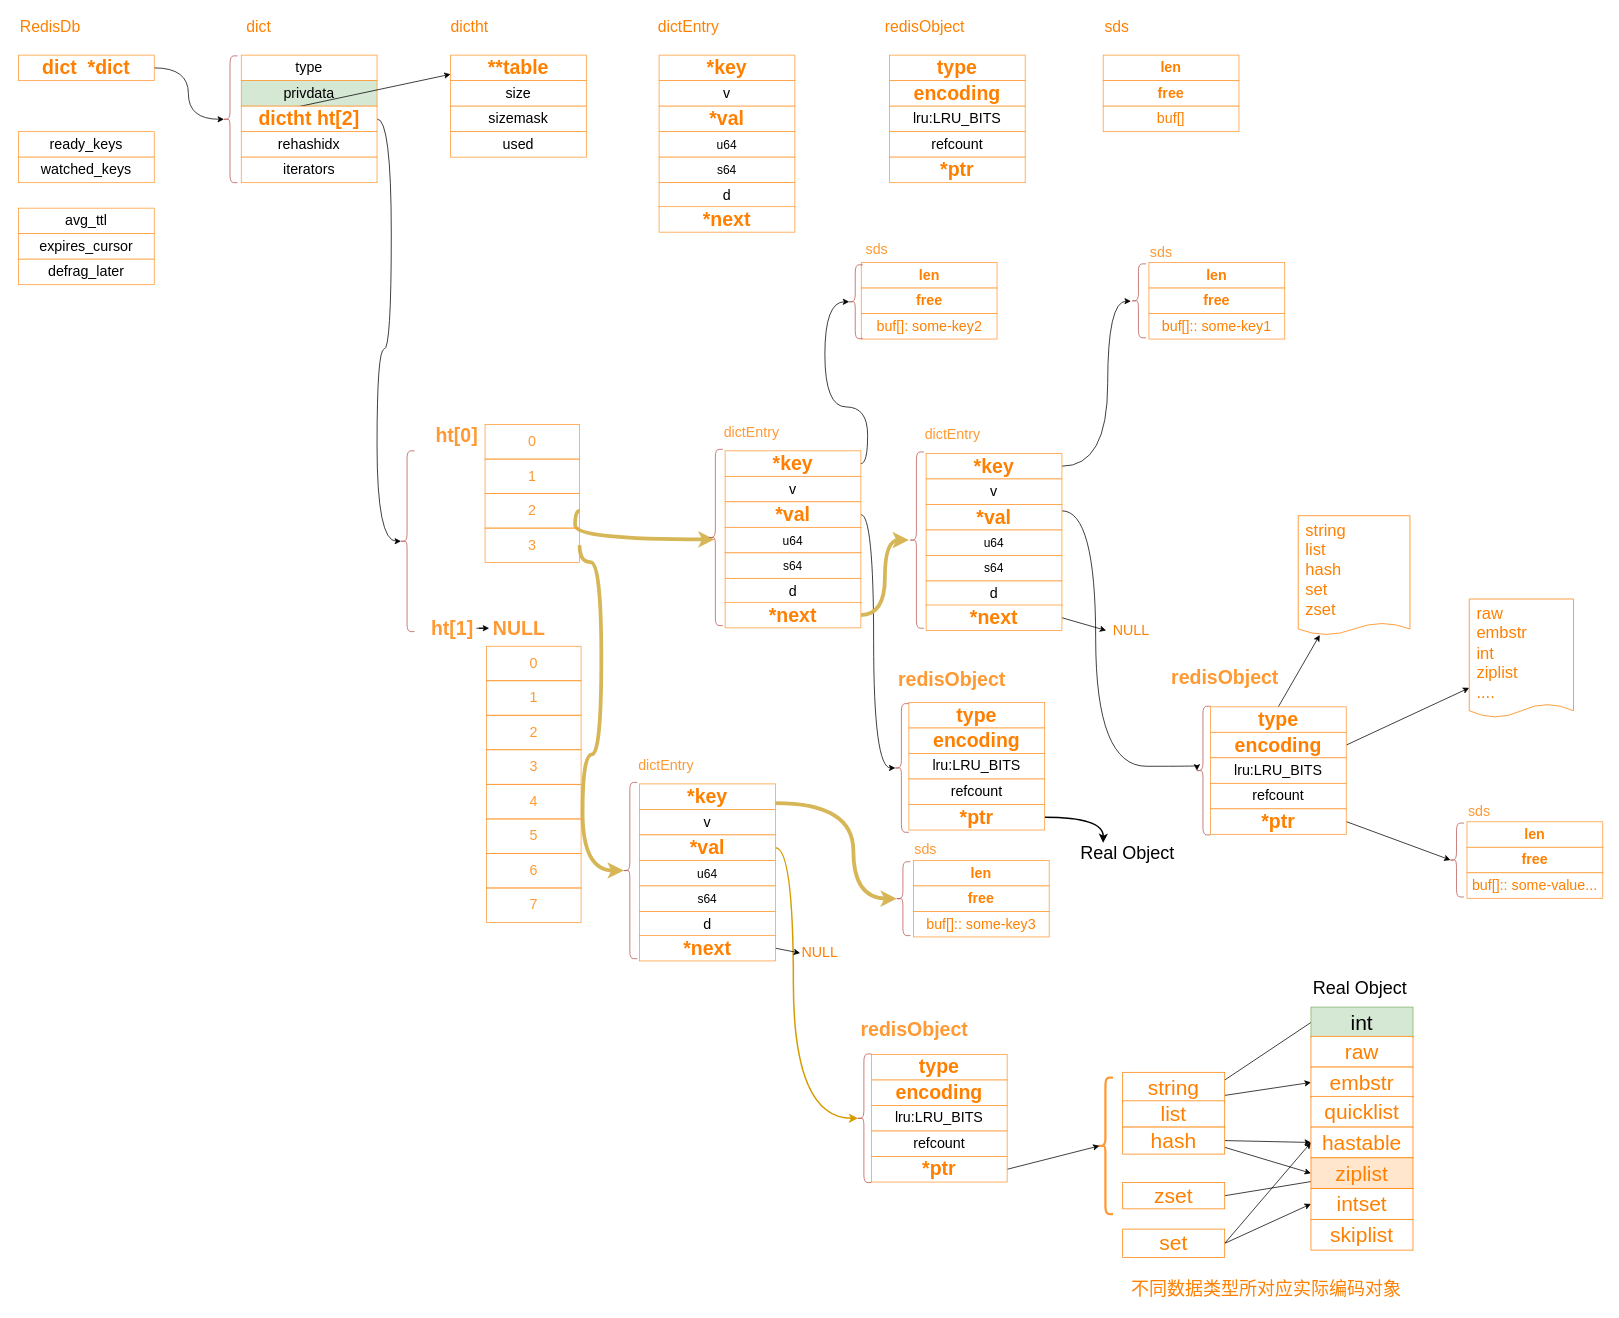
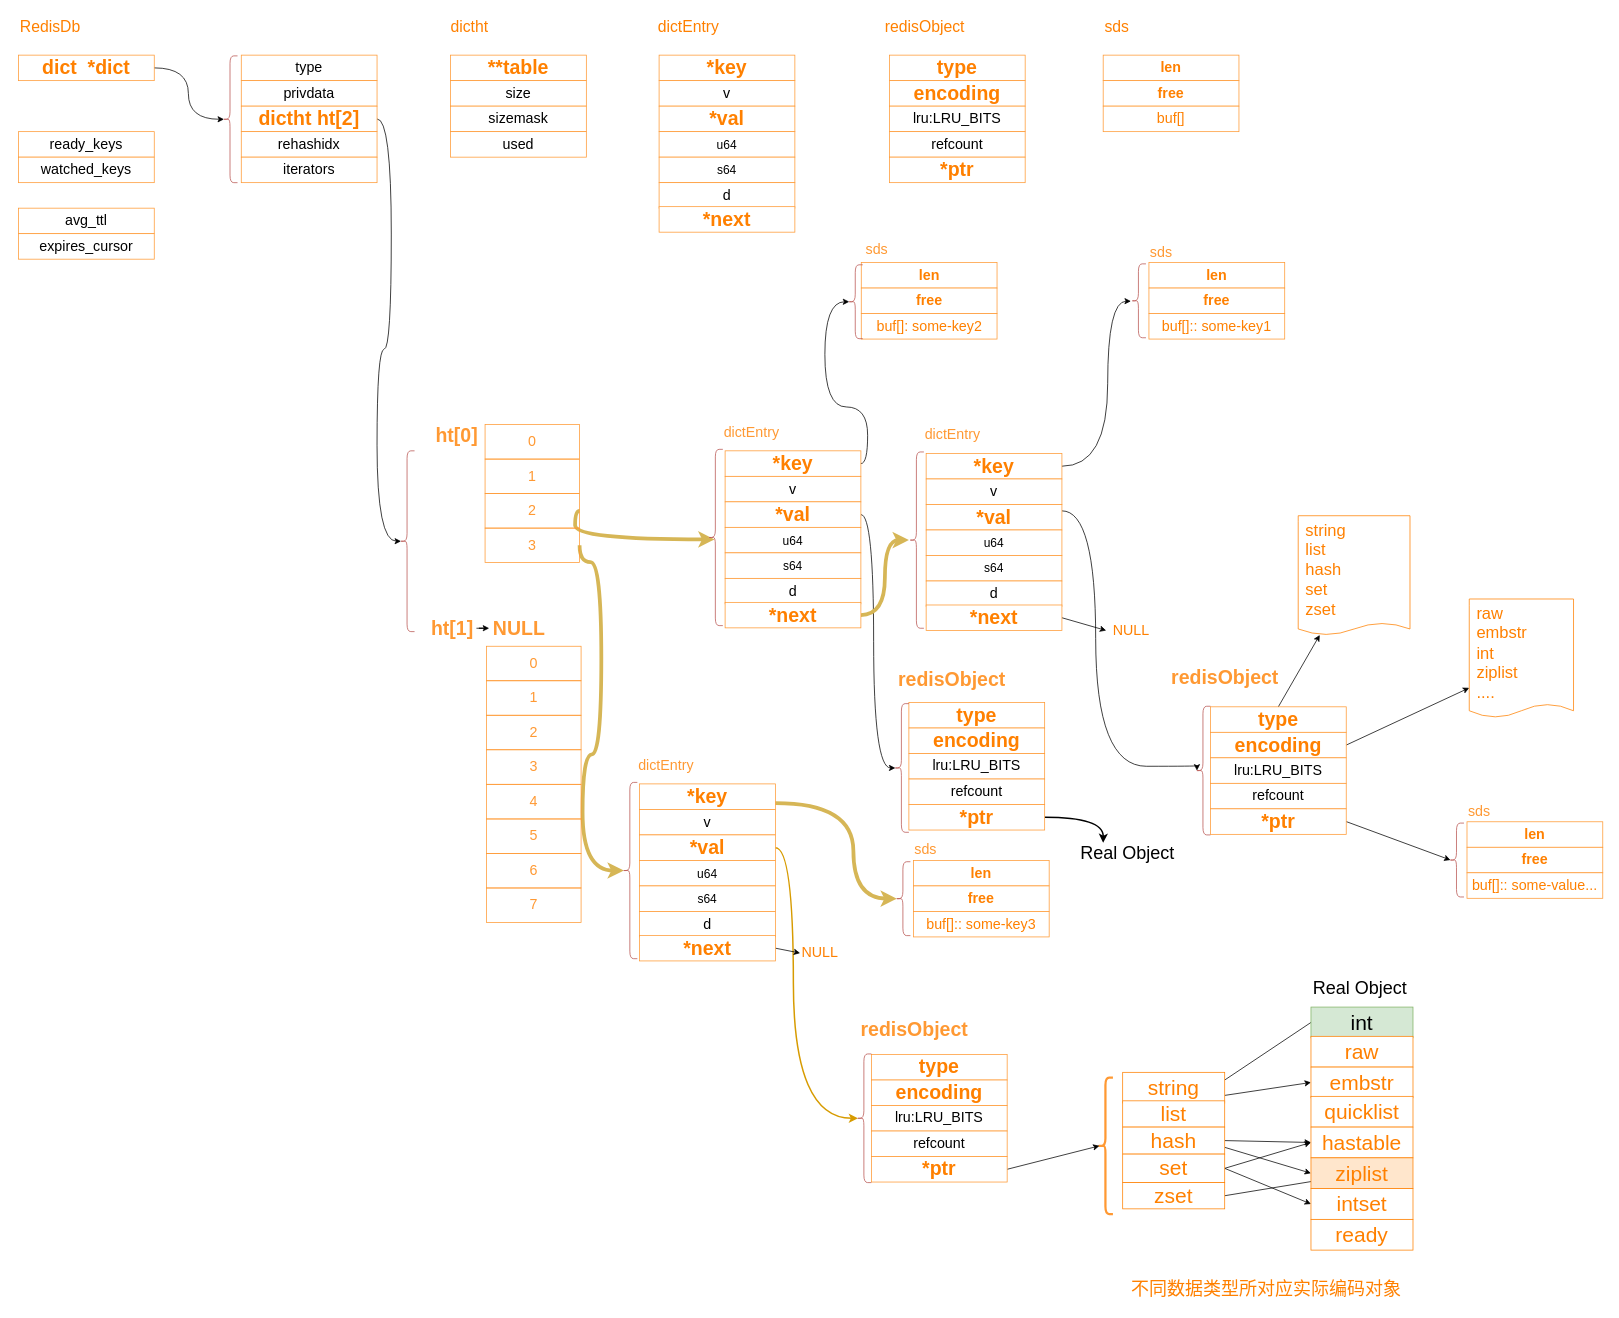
(258, 26) -> none
(373, 91) -> none
(309, 93) -> (309, 93)
(86, 272) -> none
(1362, 1235) -> (1362, 1235)
(1173, 1243) -> (1173, 1168)
